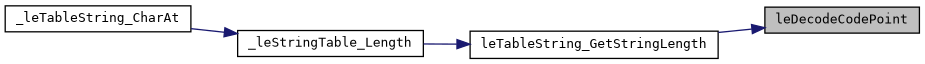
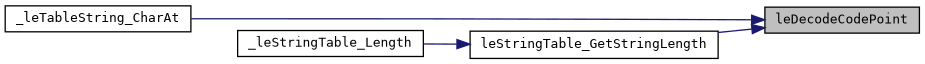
(208, 30) -> (471, 19)
(594, 45) -> (594, 45)
